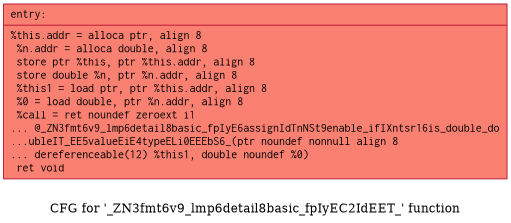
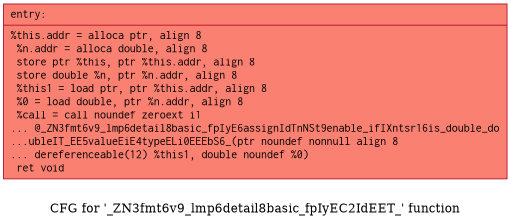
(103, 115) -> (106, 115)
